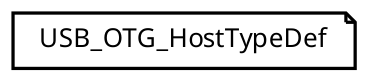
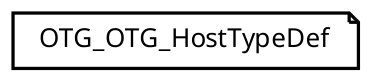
(184, 41) -> (186, 41)
